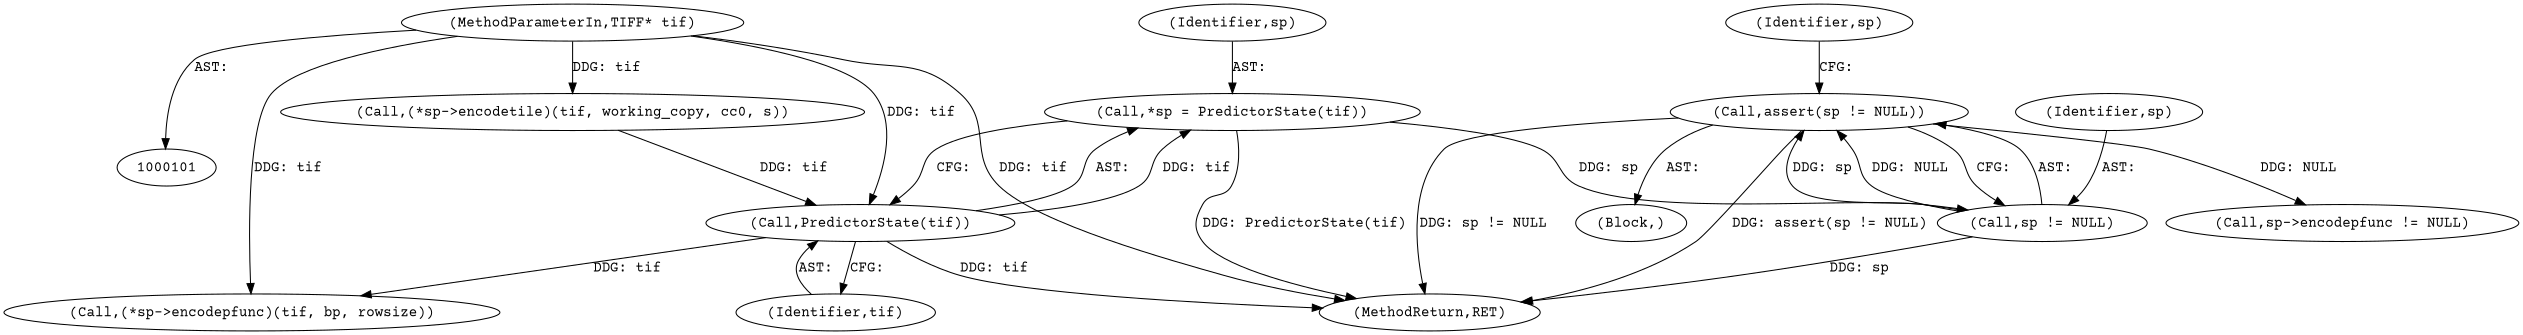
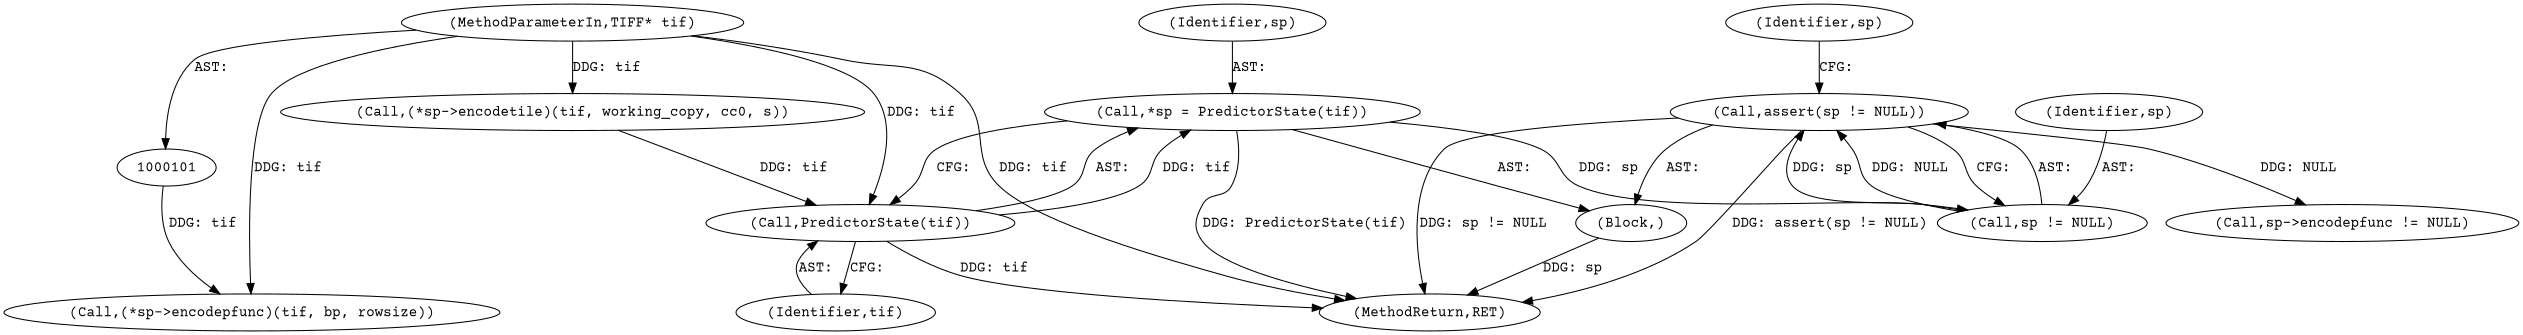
none -> (1443, 171)
(568, 266) -> (170, 245)
(1752, 273) -> (1538, 264)
